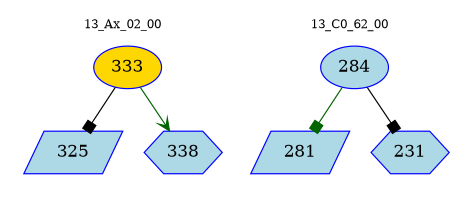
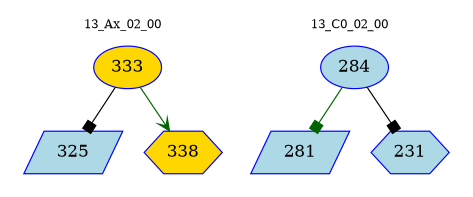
(350, 25) -> (350, 25)
(183, 152) -> (183, 152)
